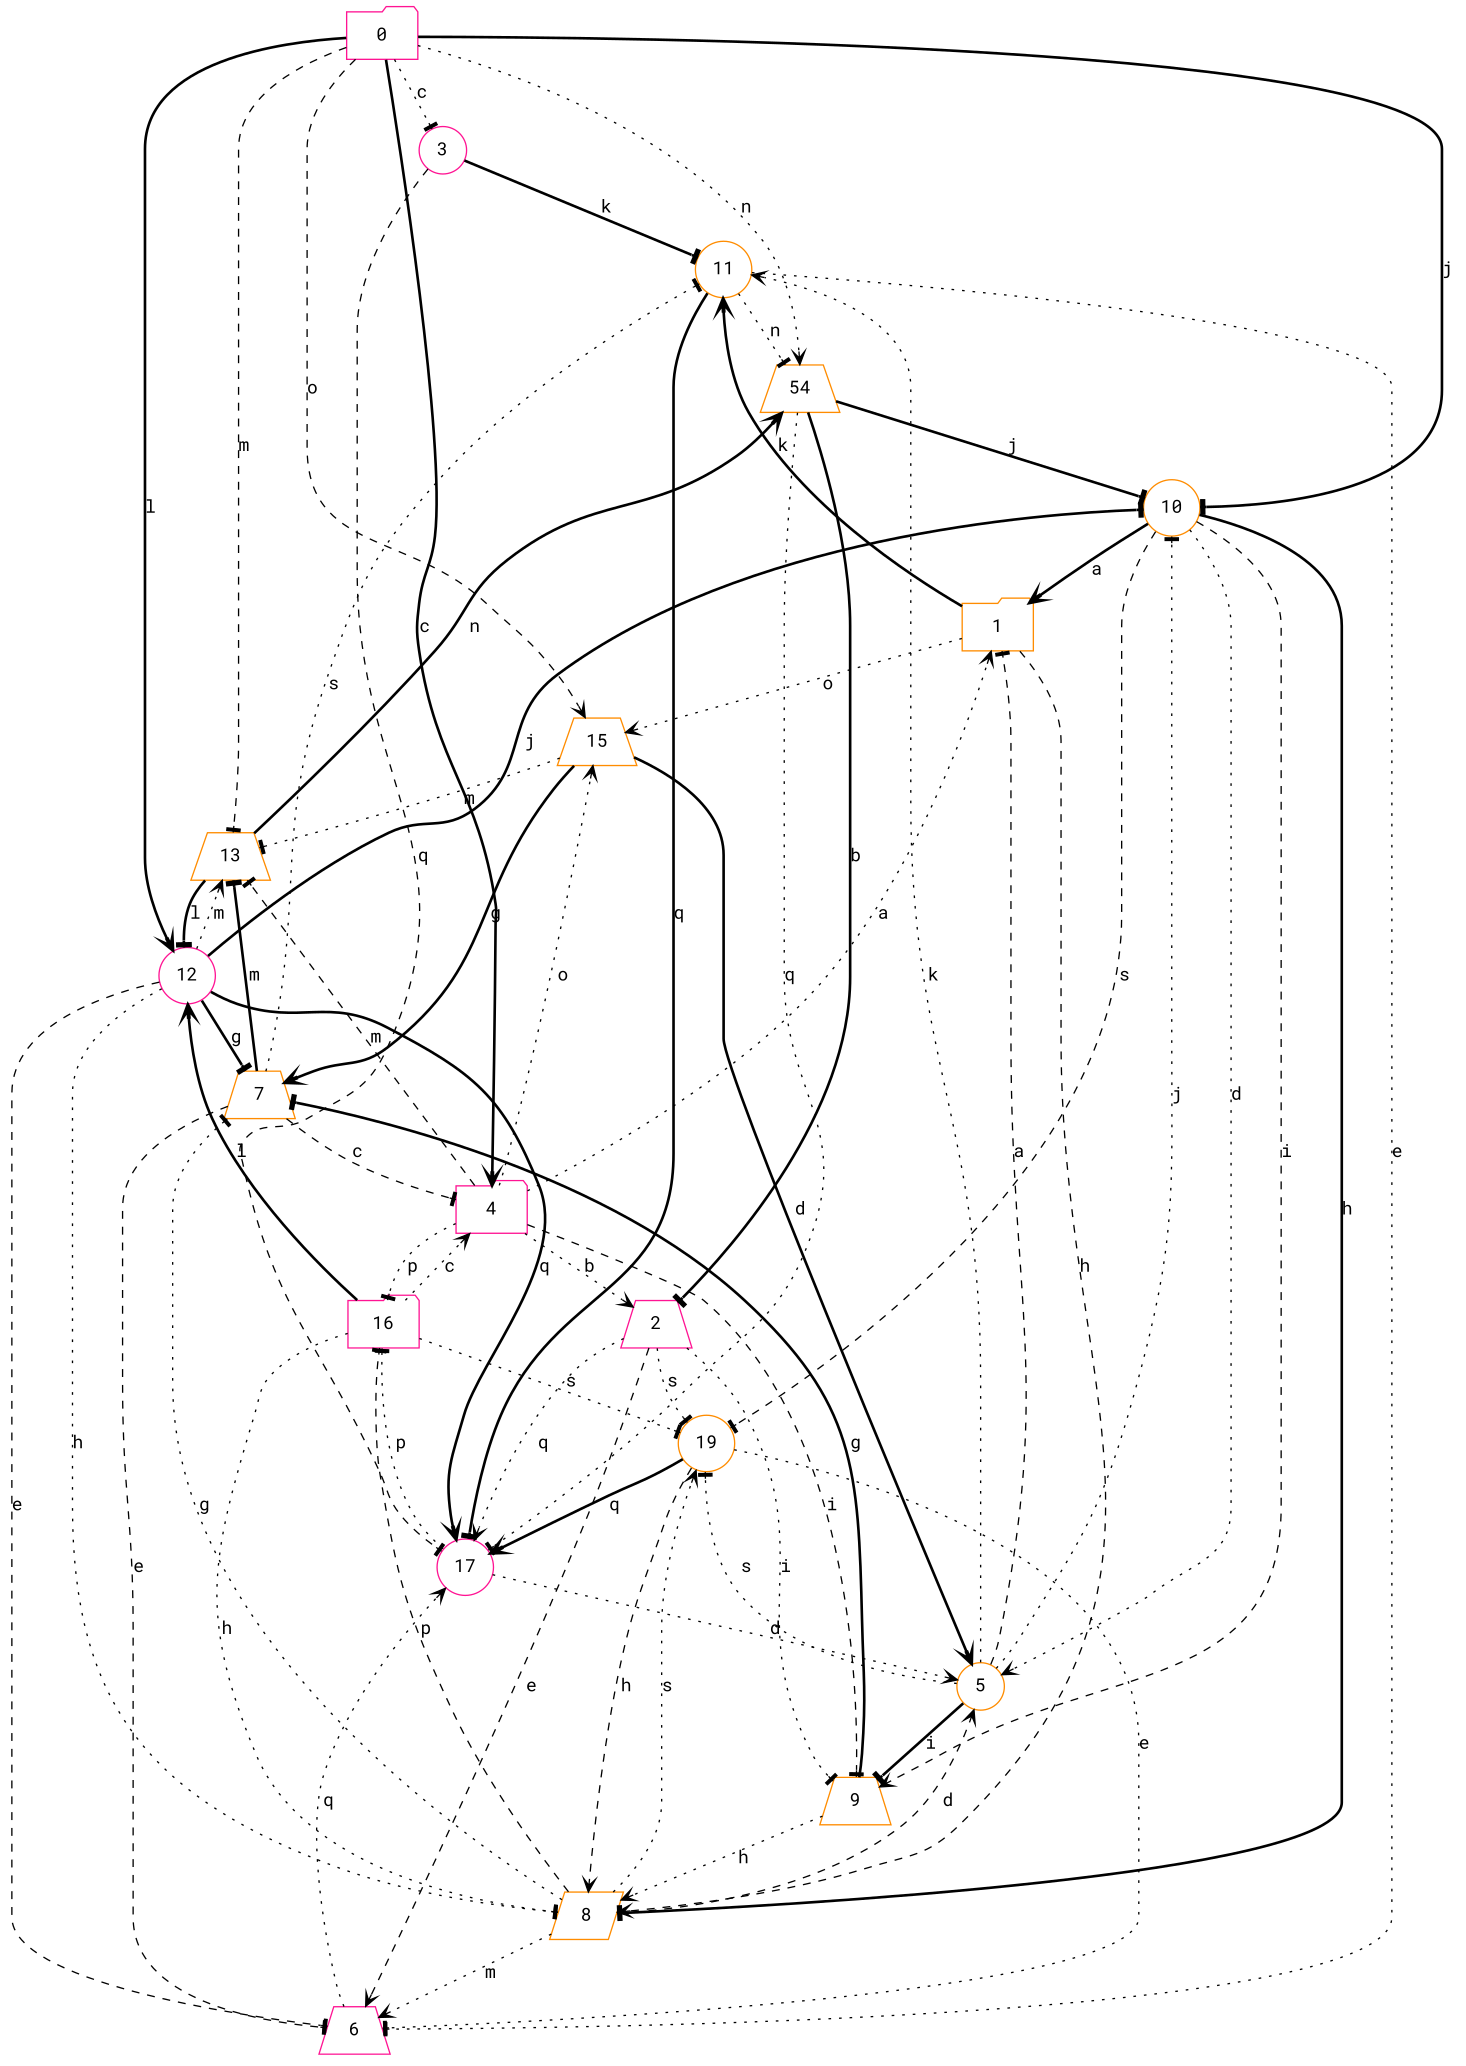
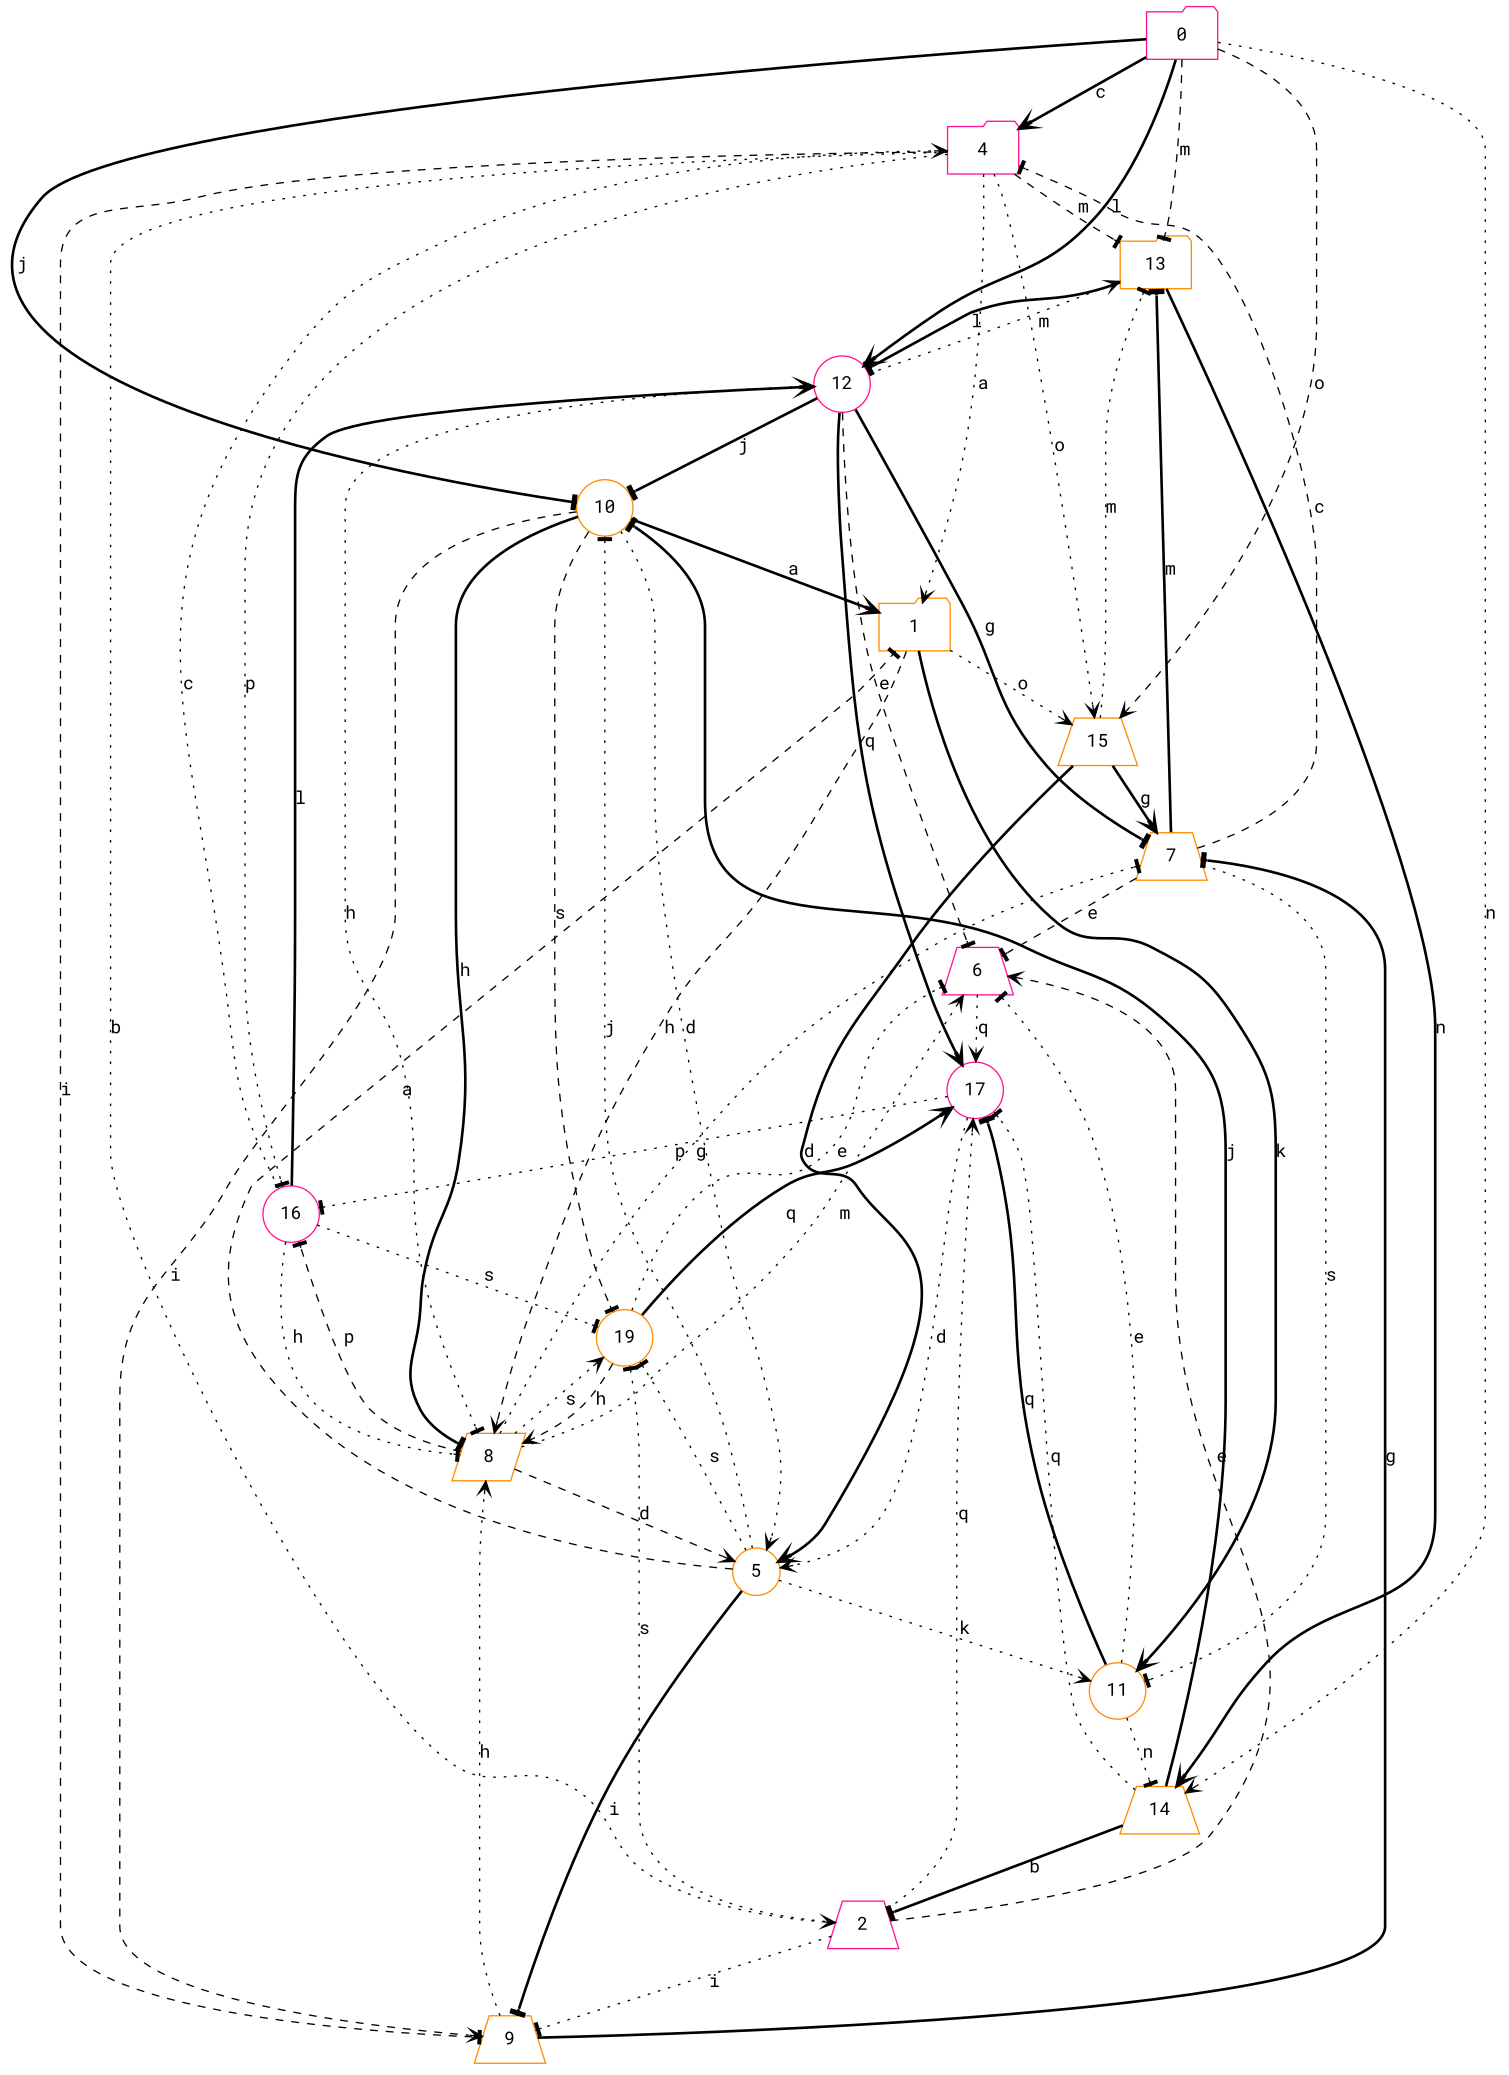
(443, 150) -> none
(800, 389) -> (1160, 1810)
(231, 856) -> (1156, 265)
(384, 1324) -> (291, 1214)
